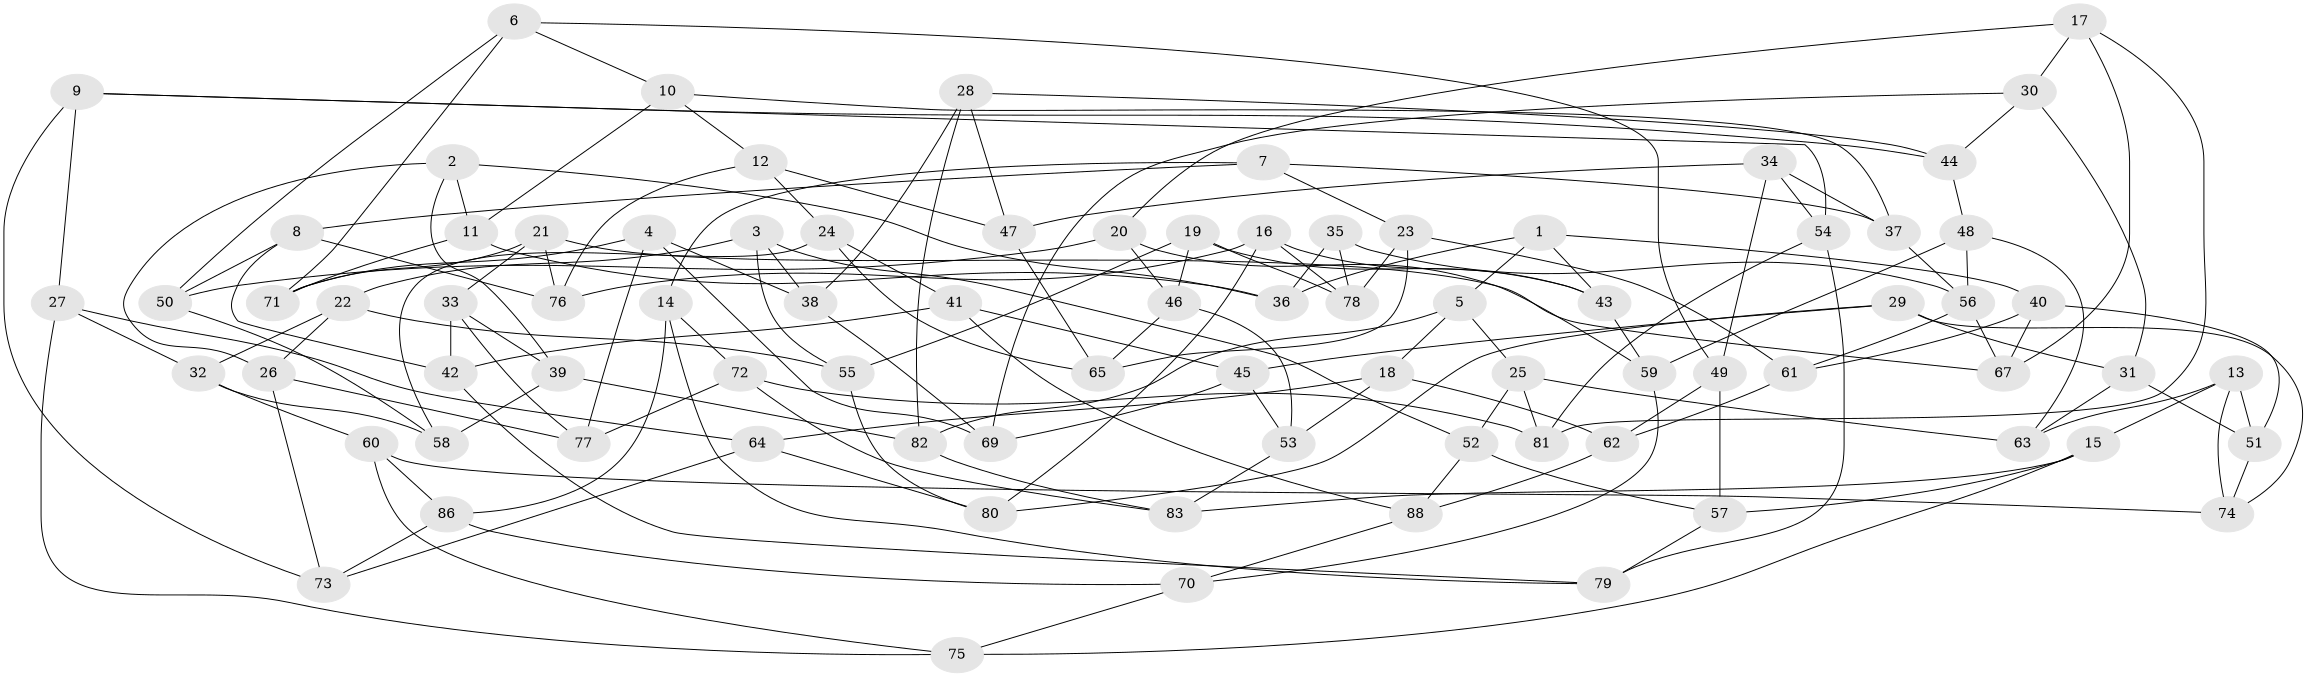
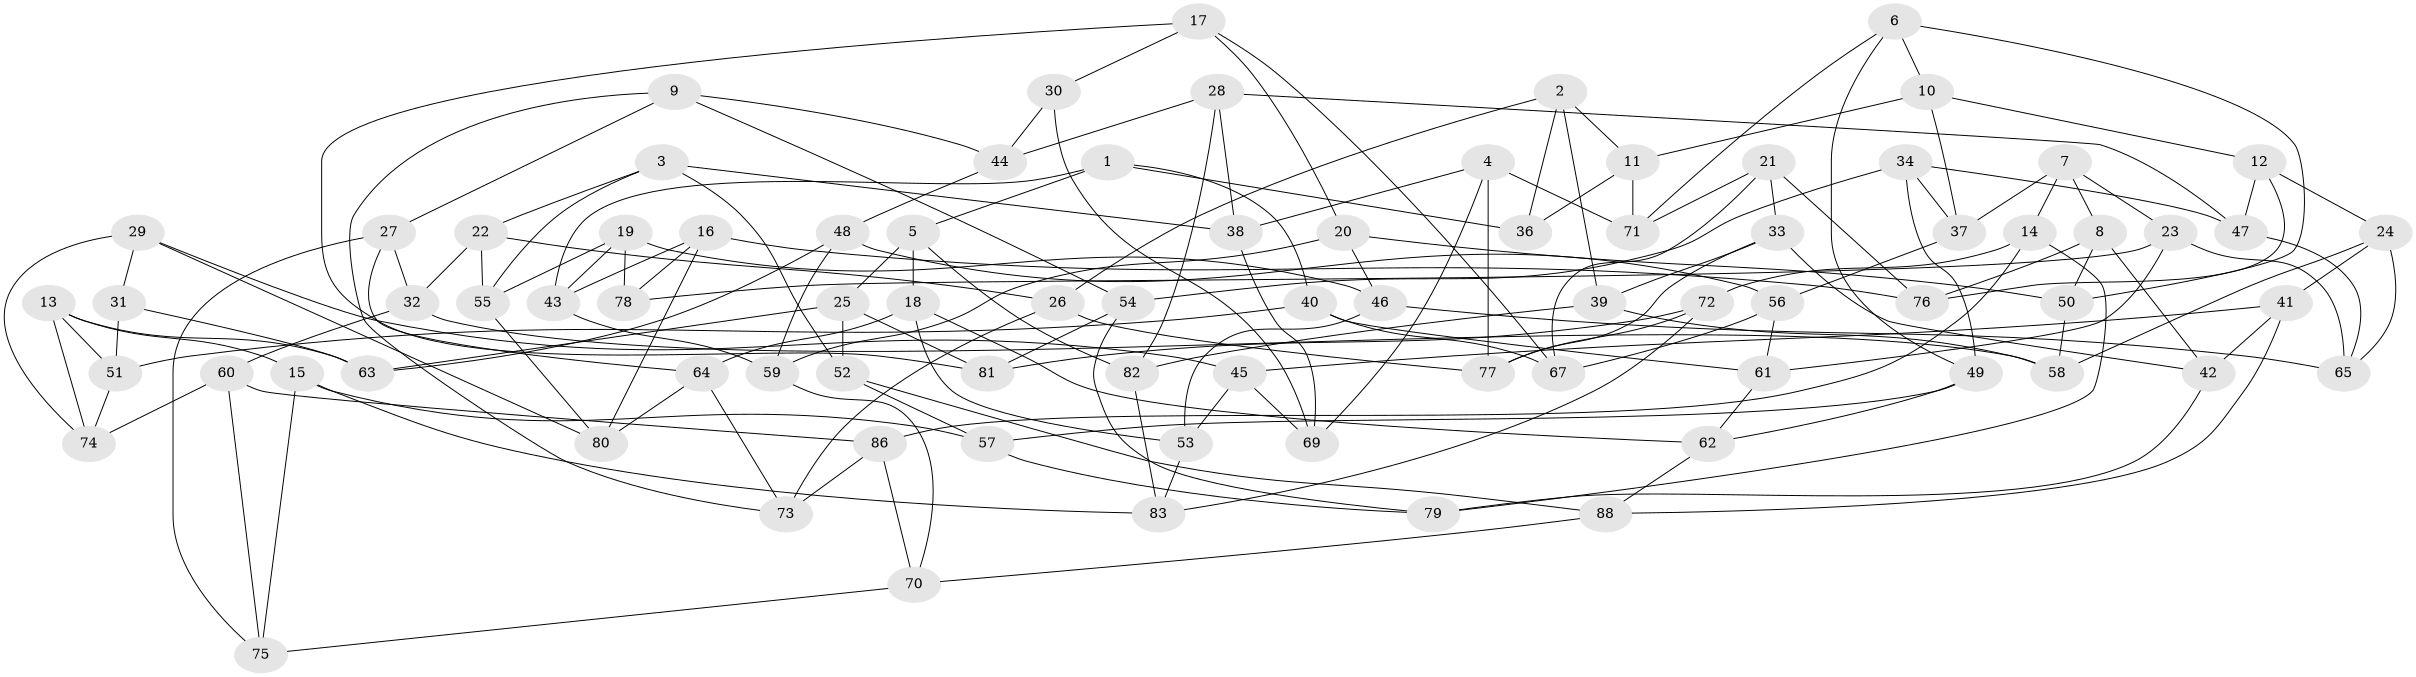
(2119, 224) -> none
(1336, 233) -> none
